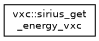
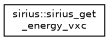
(50, 20) -> (54, 20)
